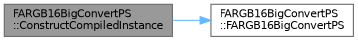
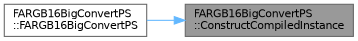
(186, 20) -> (161, 20)
